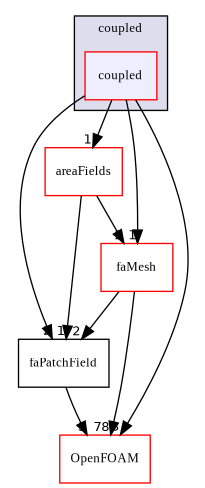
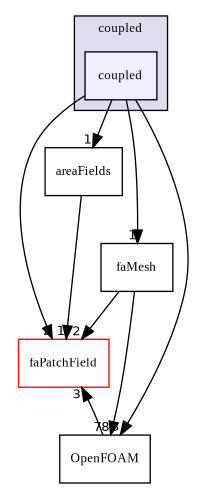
(121, 76) -> (121, 76)
(84, 172) -> (84, 172)
(107, 214) -> none
(137, 267) -> (137, 267)
(64, 363) -> (64, 363)
(73, 405) -> (96, 417)
(105, 459) -> (105, 459)
